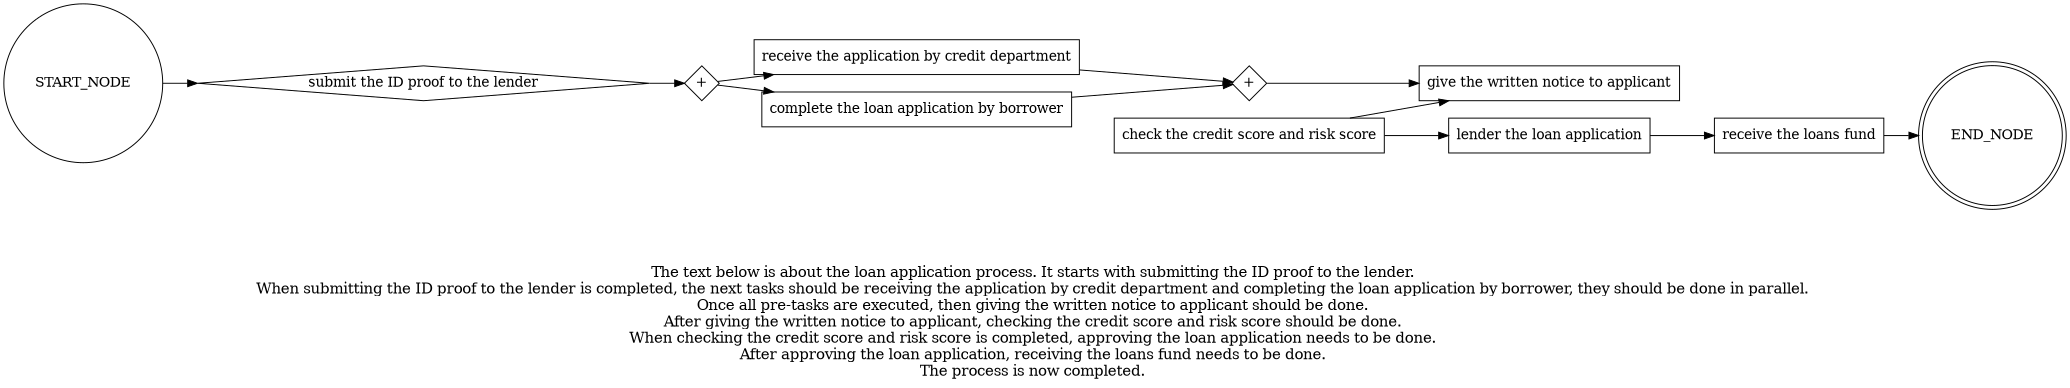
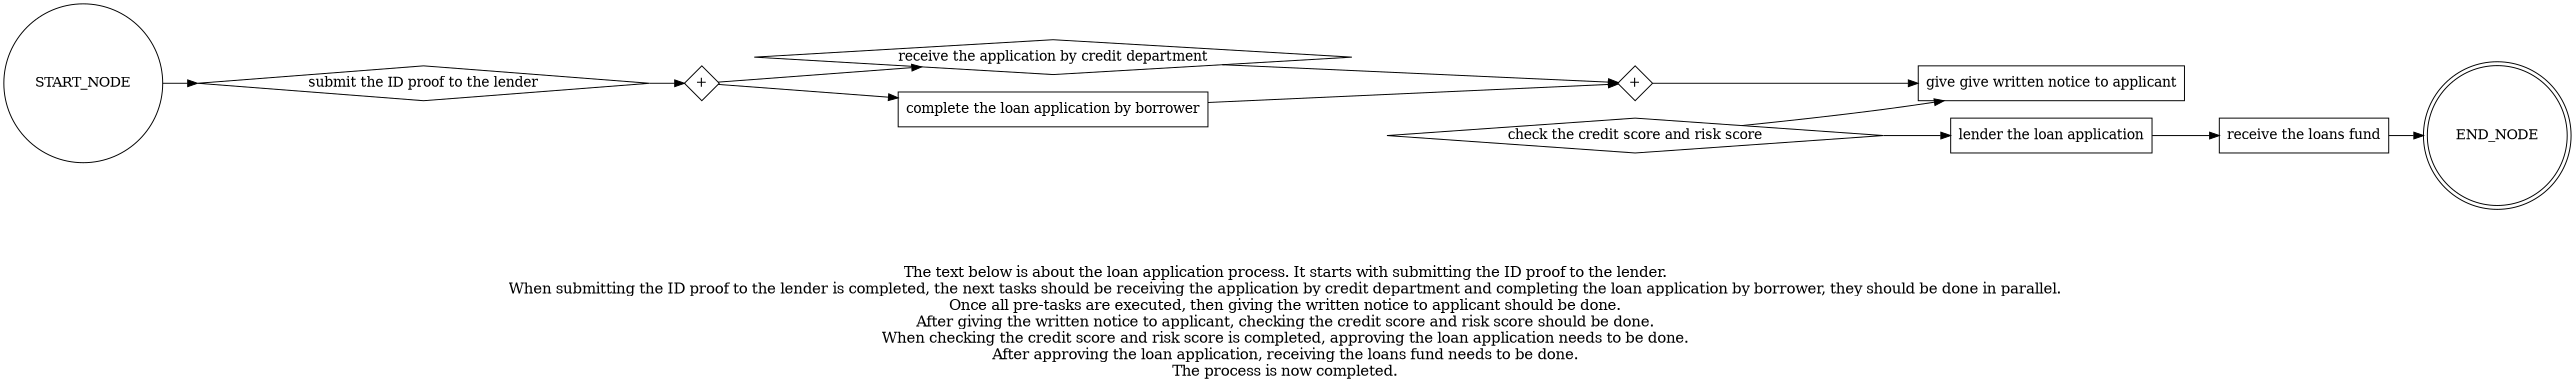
(917, 57) -> (1053, 57)
(1549, 83) -> (2051, 83)
(1249, 136) -> (1635, 136)
